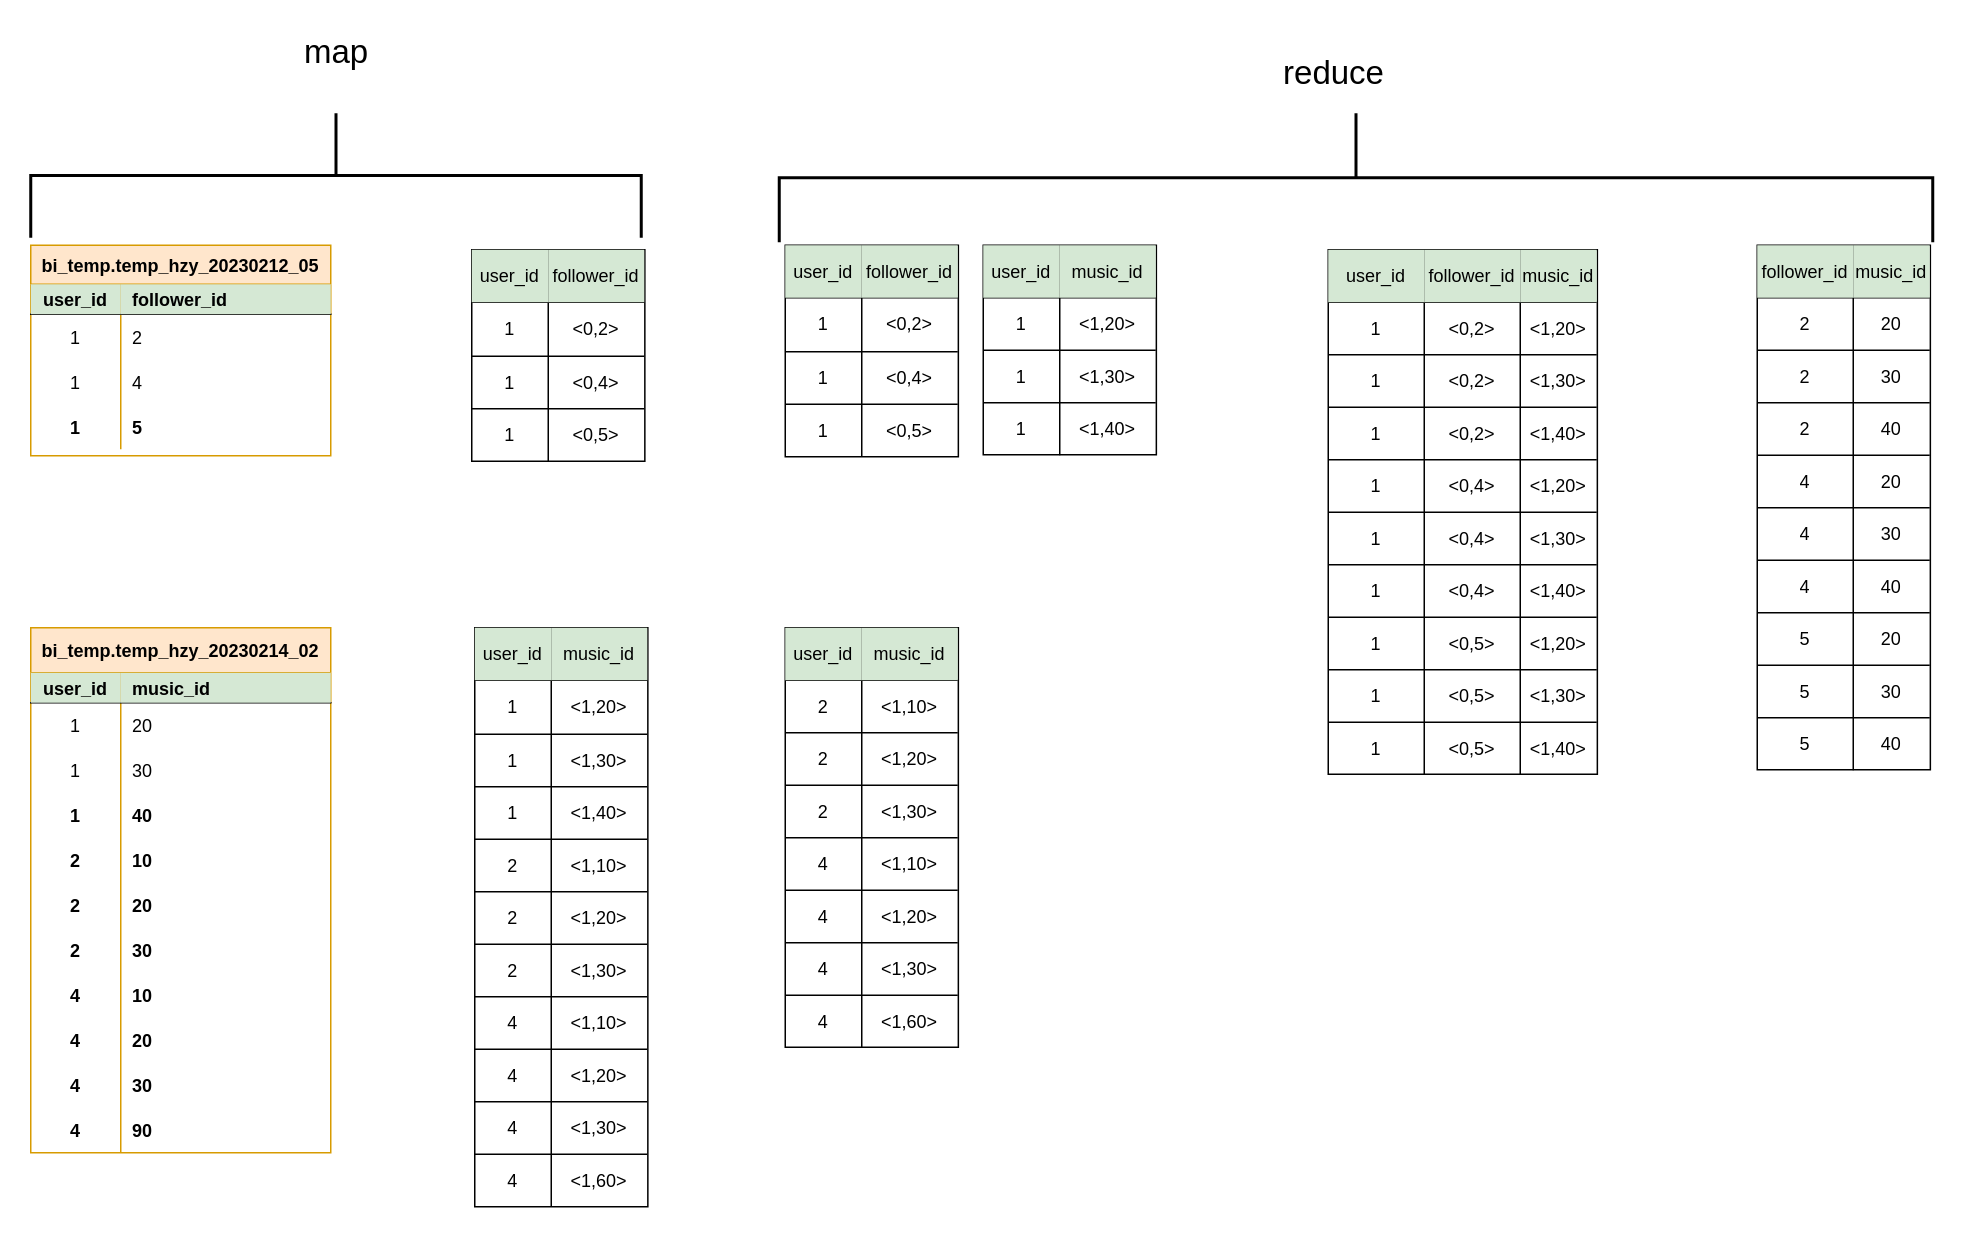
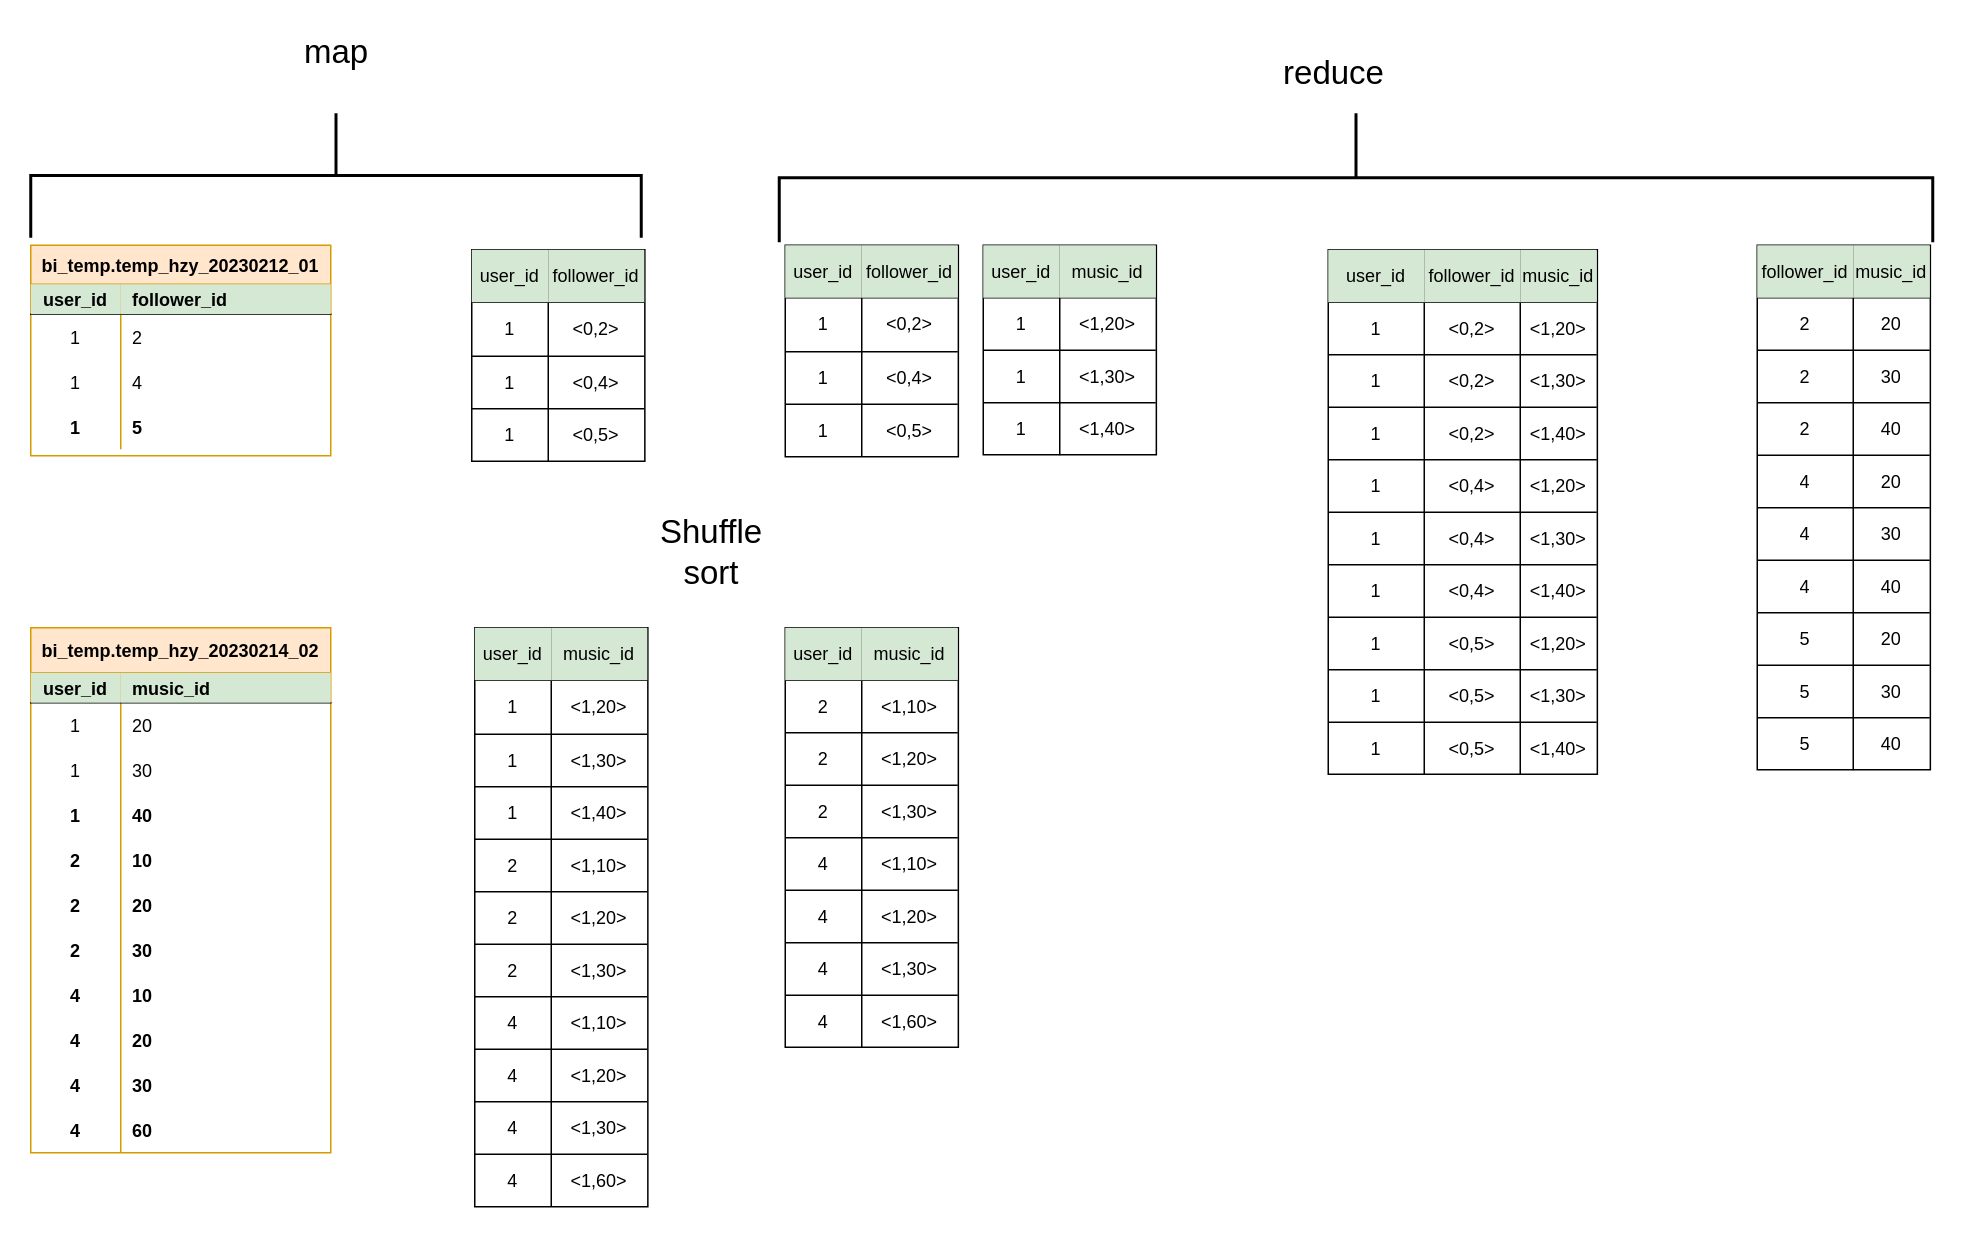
(180, 266) -> (180, 266)
none -> (712, 553)
(142, 1131) -> (142, 1131)
